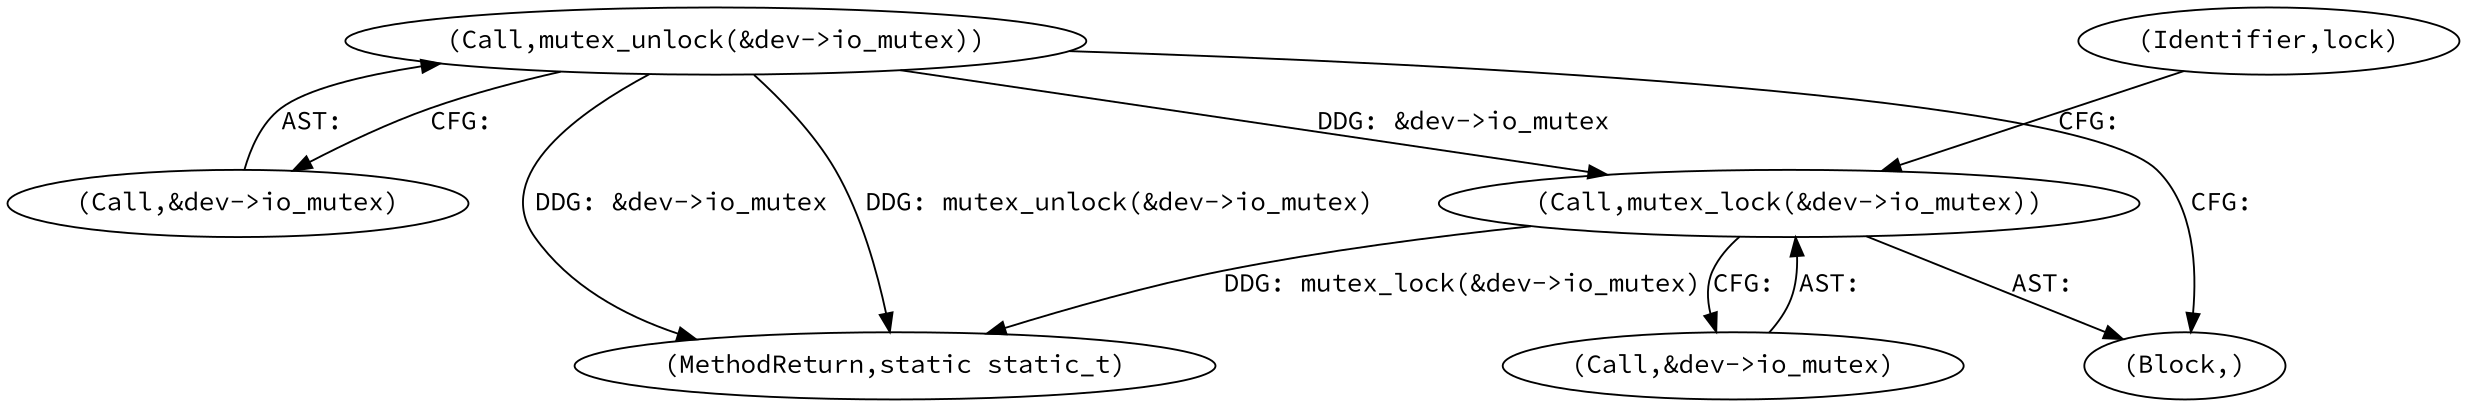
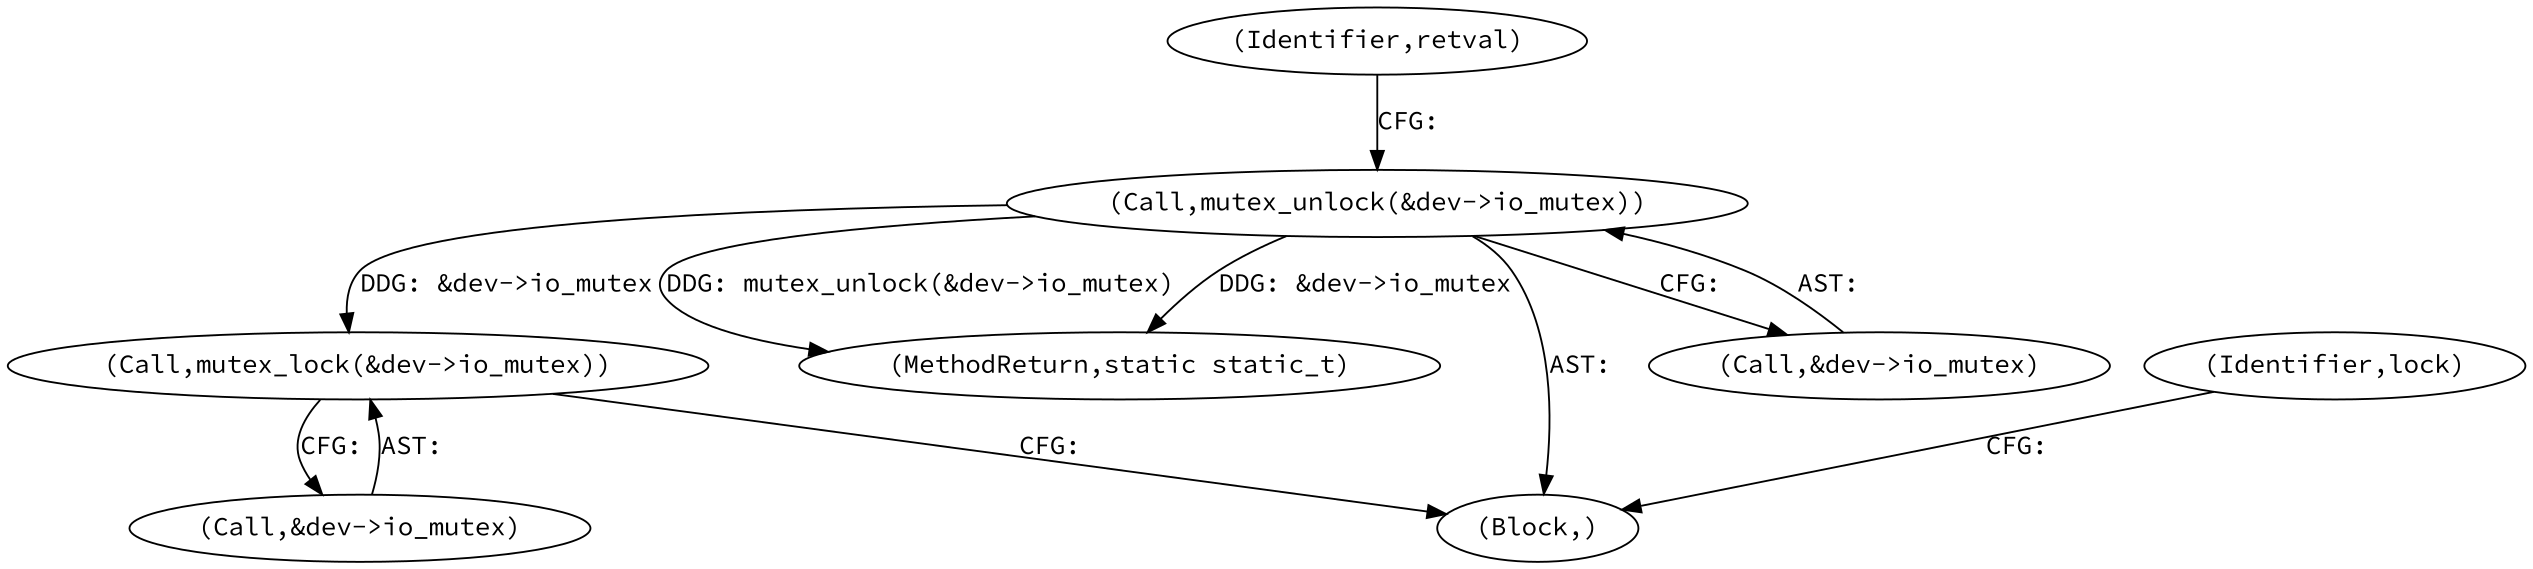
none -> (1377, 41)
(2049, 116) -> (1927, 449)
(2230, 203) -> (1588, 366)
(1265, 263) -> none
(2051, 285) -> (1058, 447)
